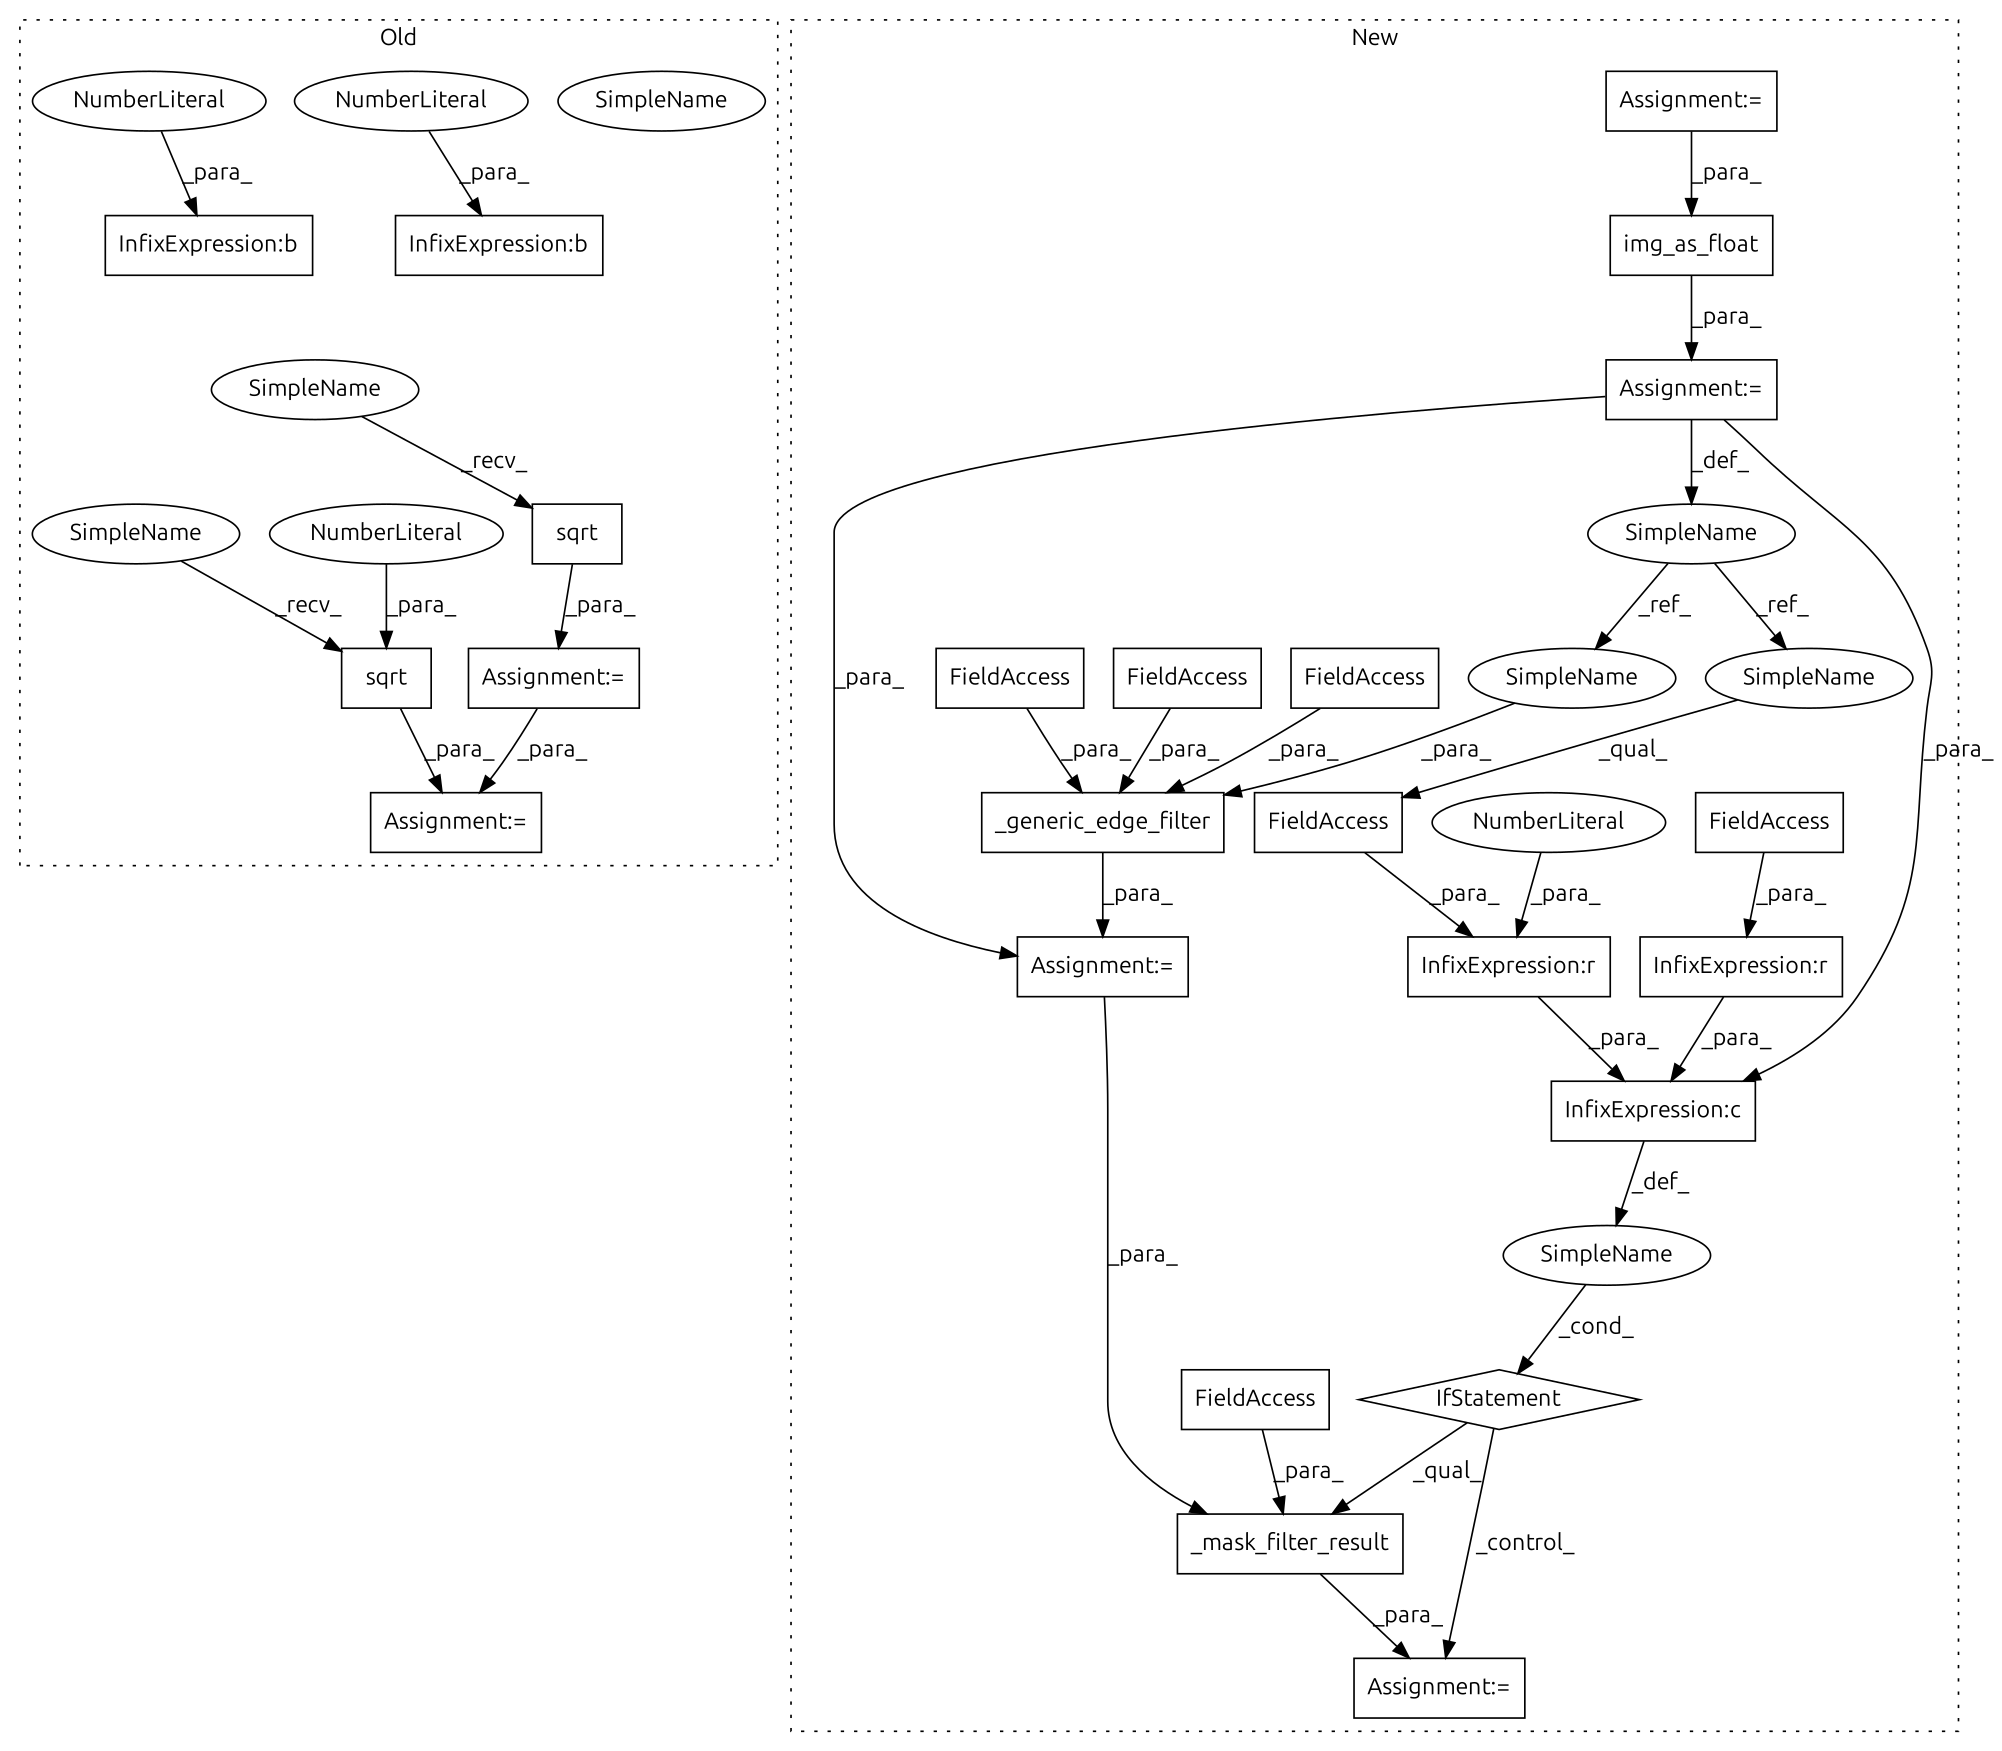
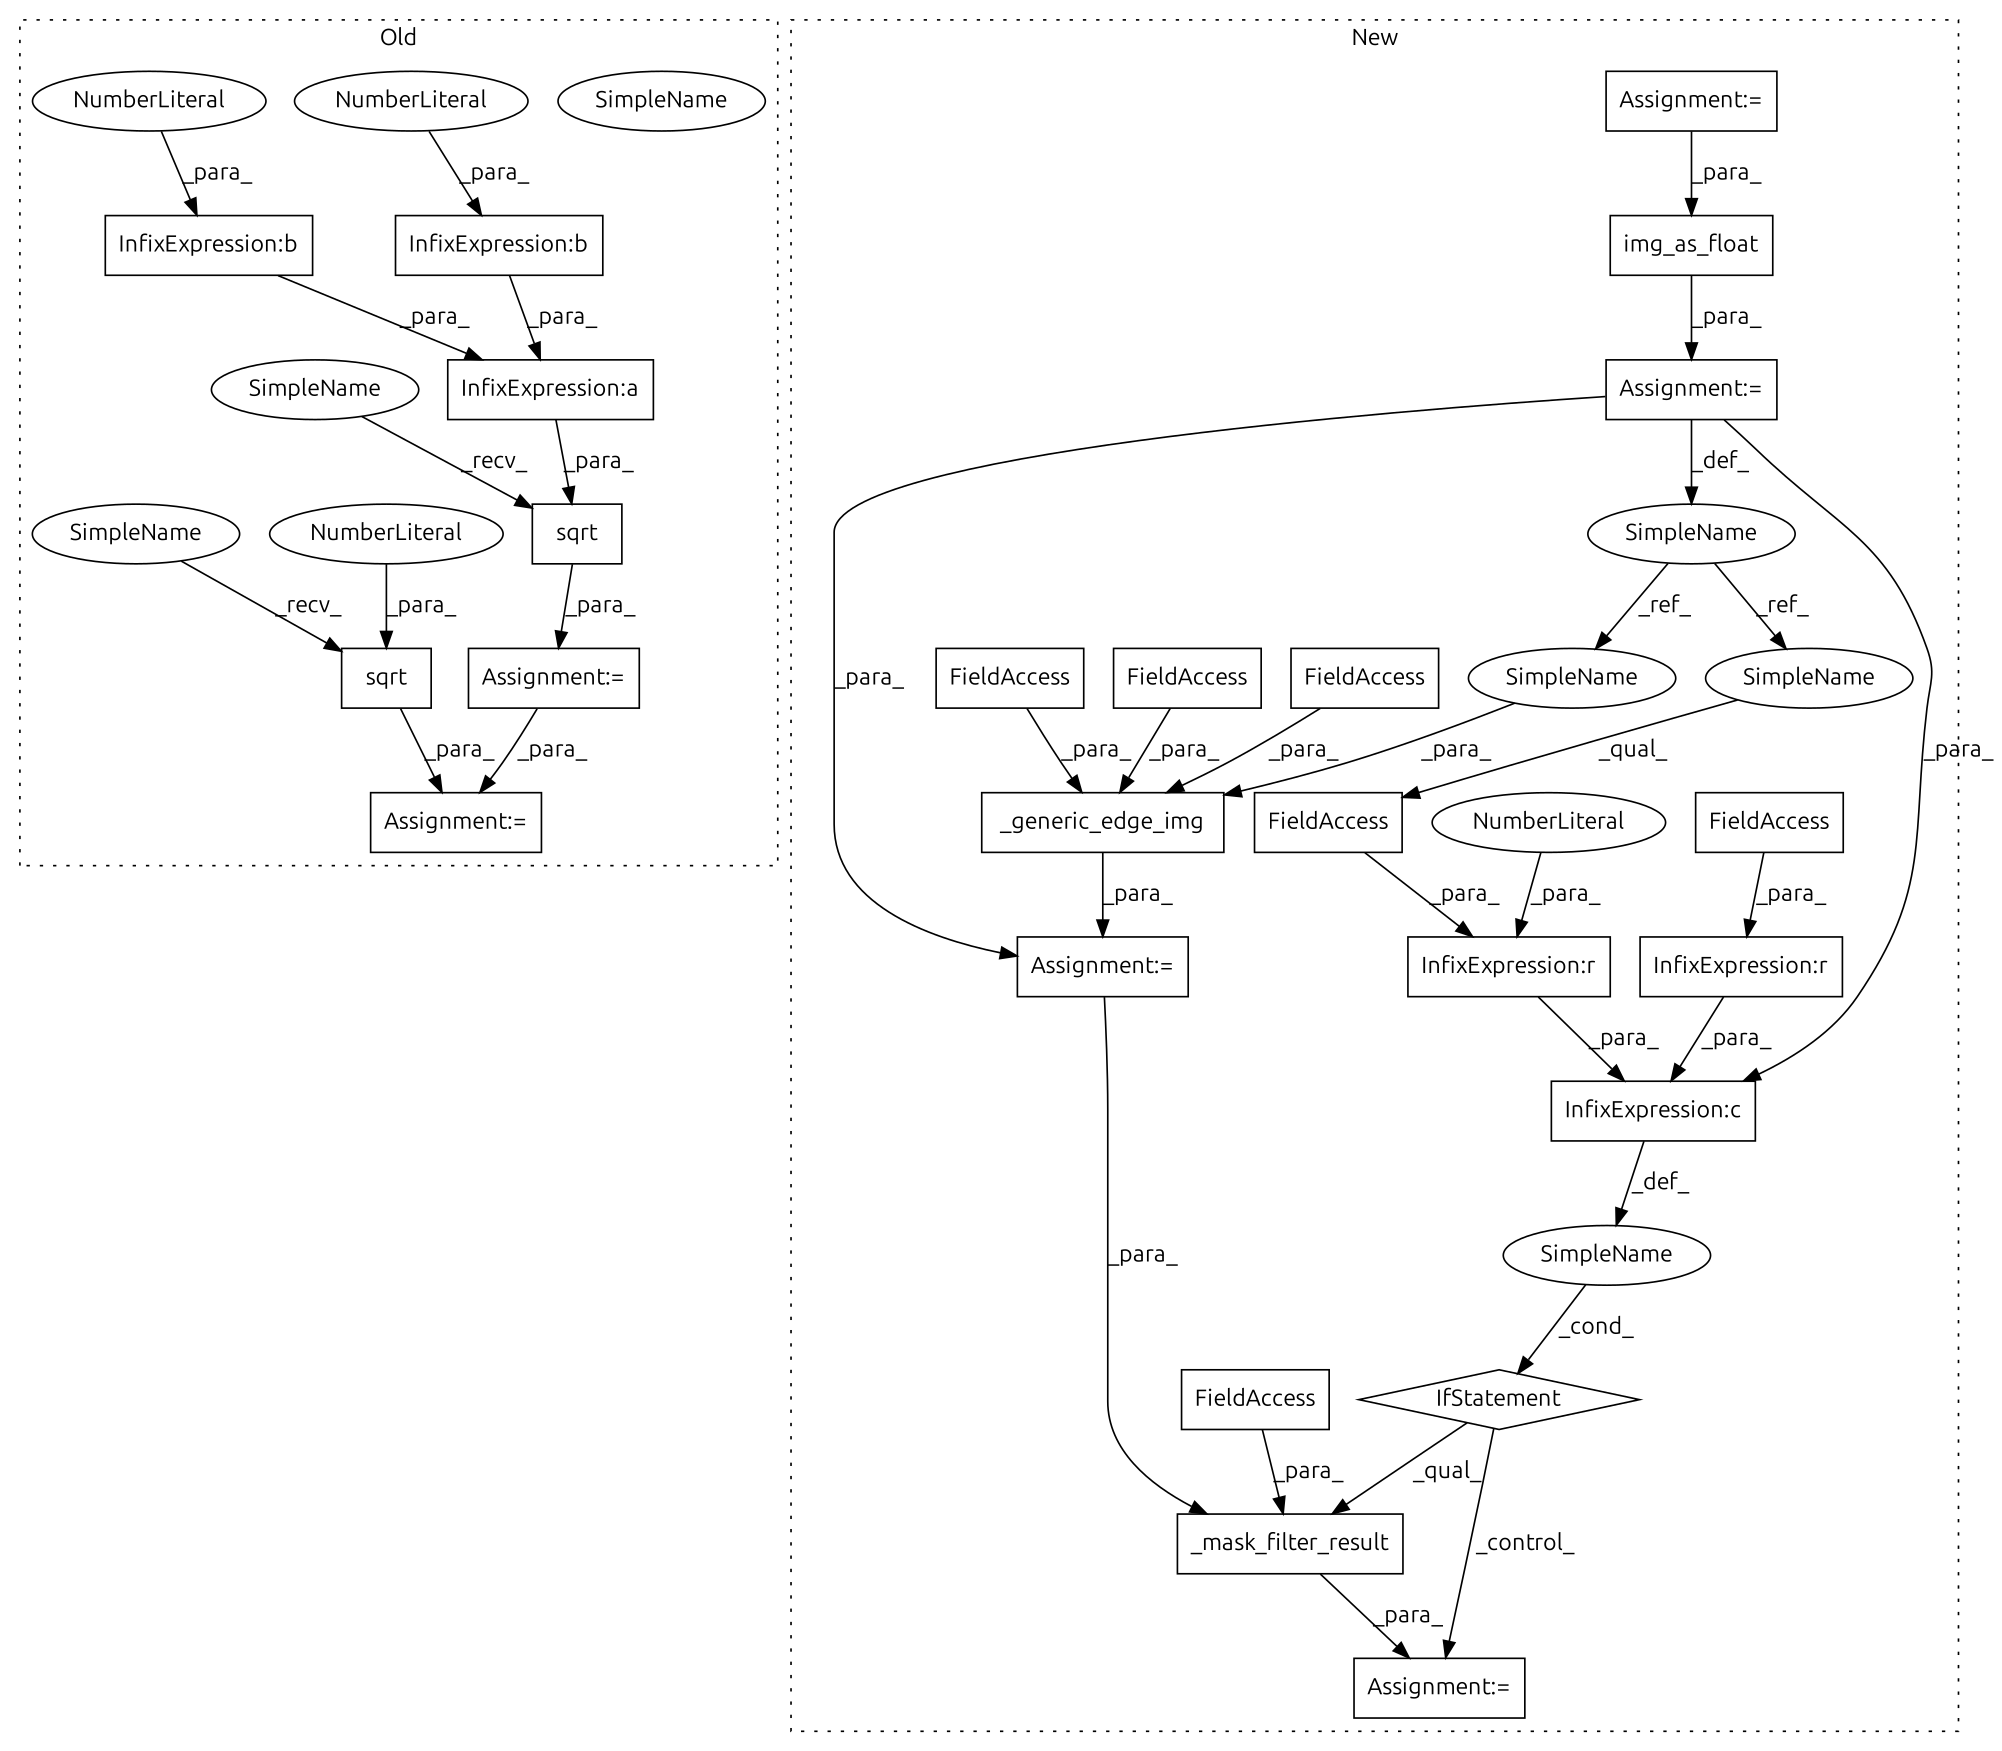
none -> (551, 390)
(1103, 823) -> (1103, 823)
